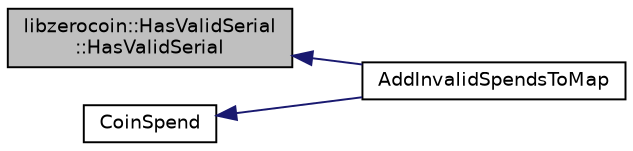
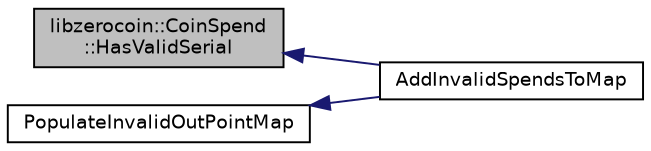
(150, 38) -> (159, 38)
(150, 124) -> (159, 124)
